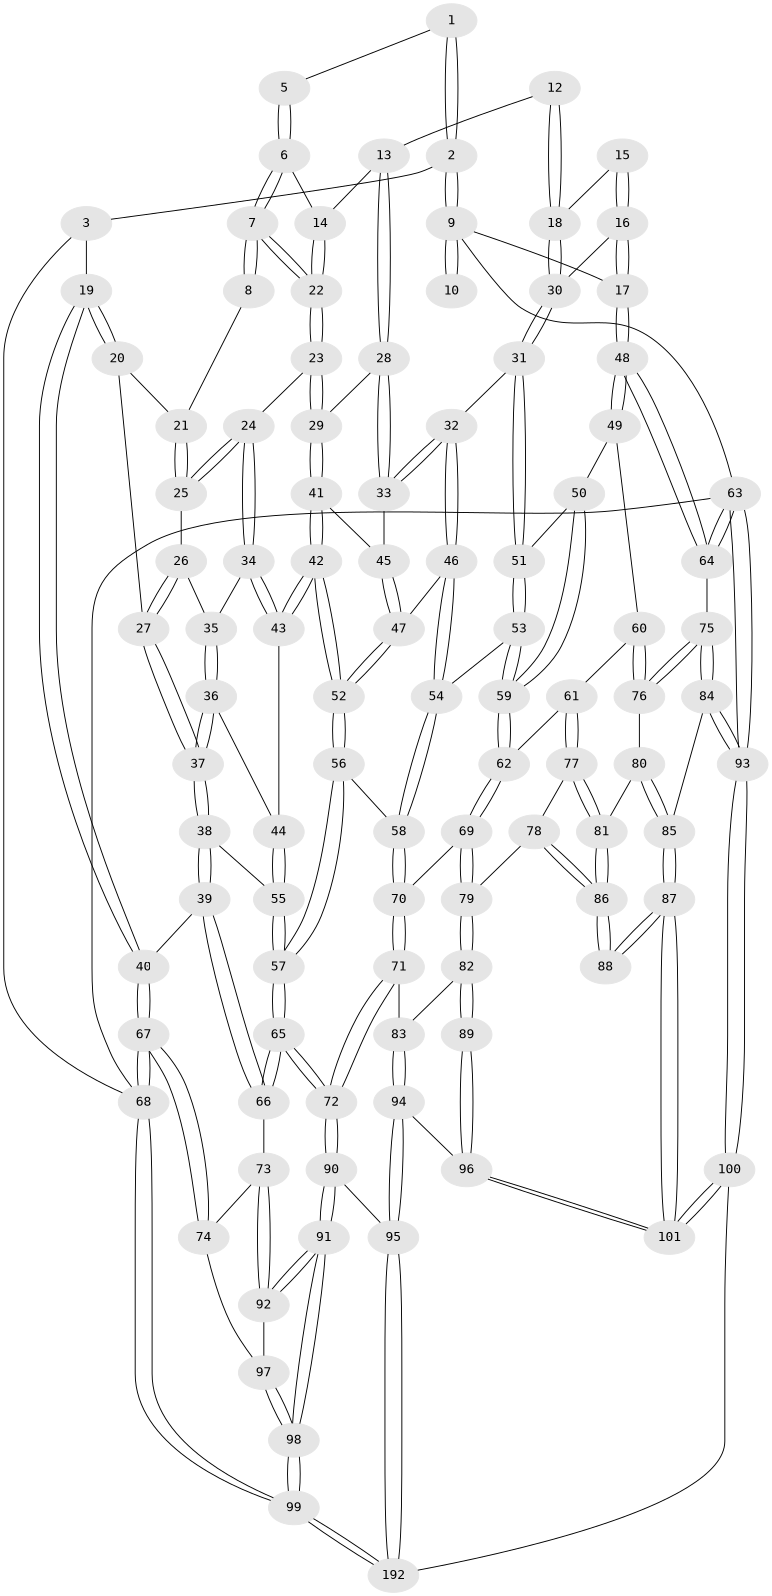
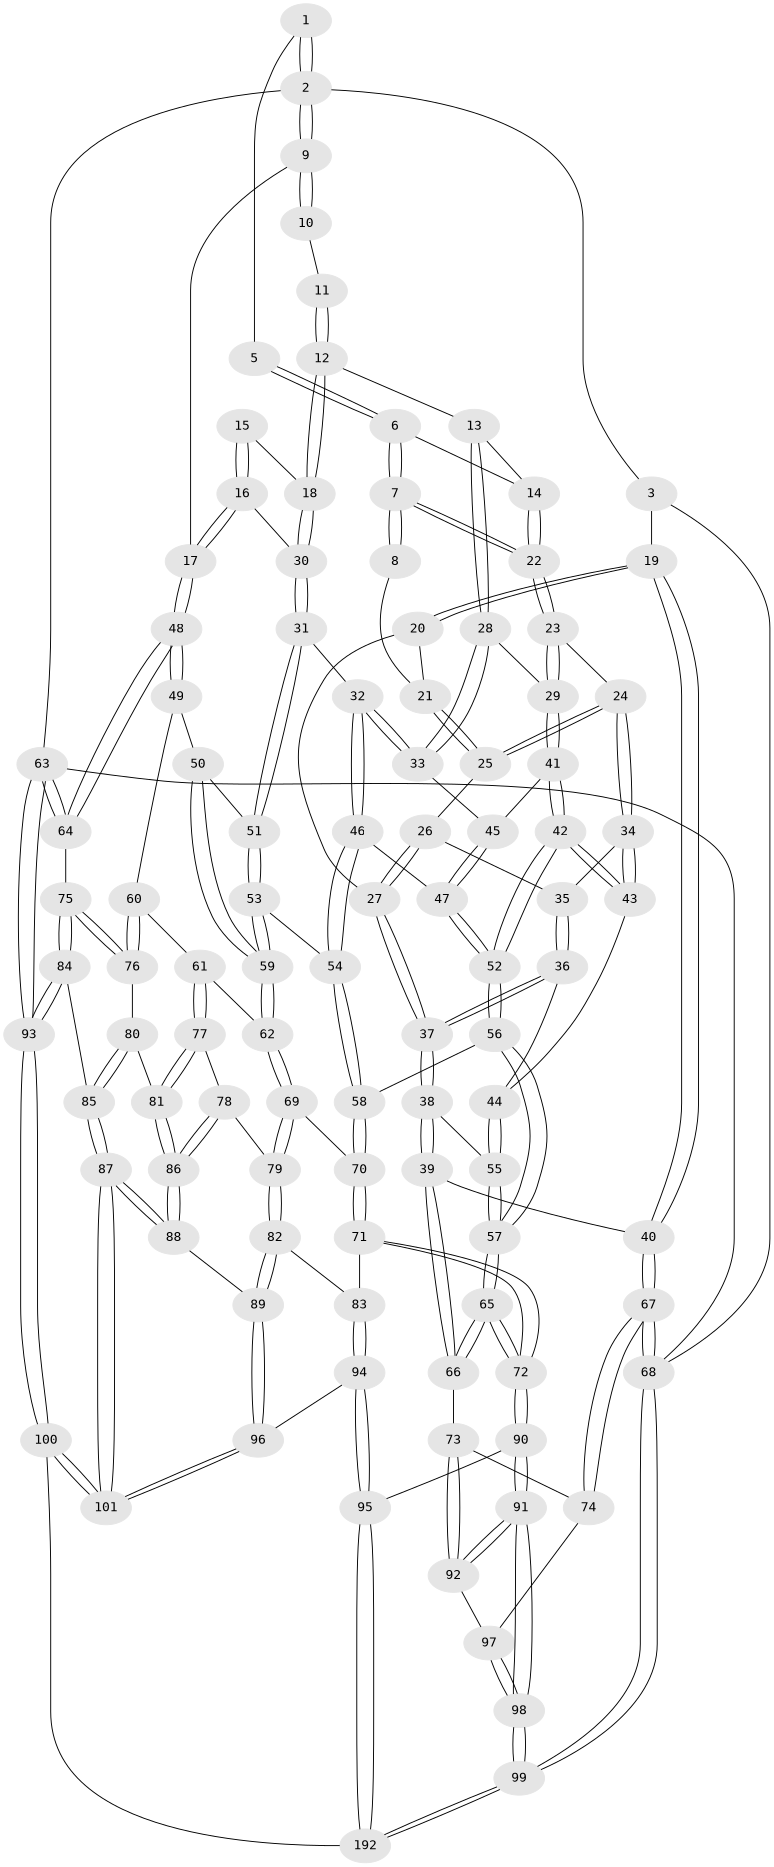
none -> (322, 291)
(622, 325) -> (51, 341)
none -> (216, 1271)
